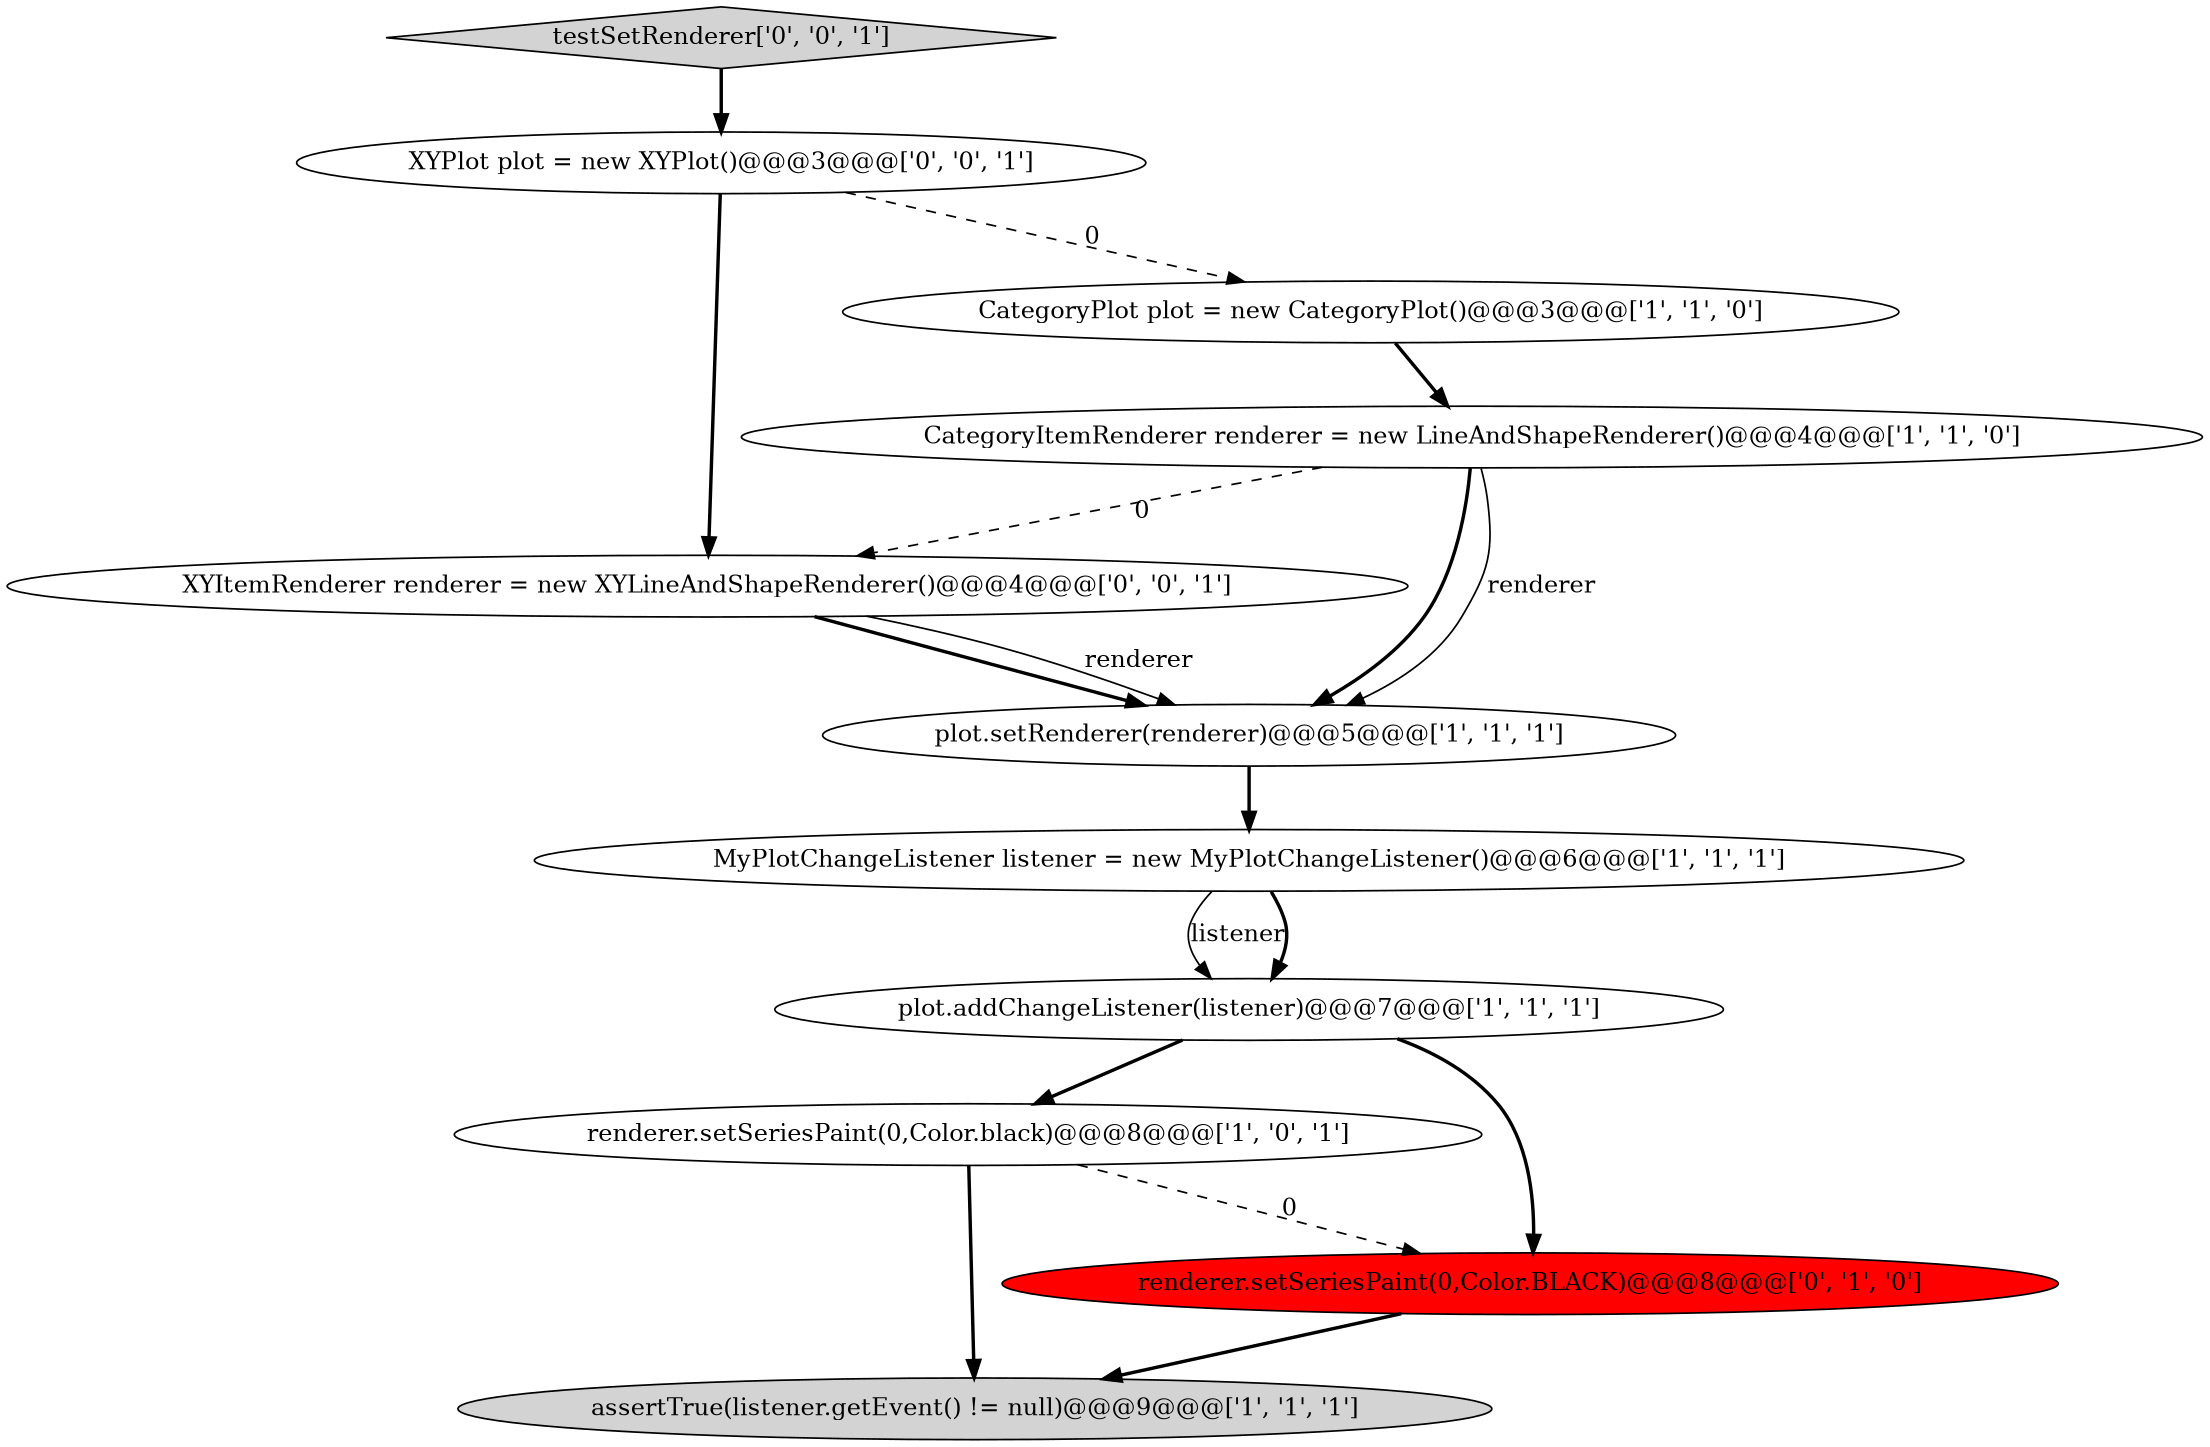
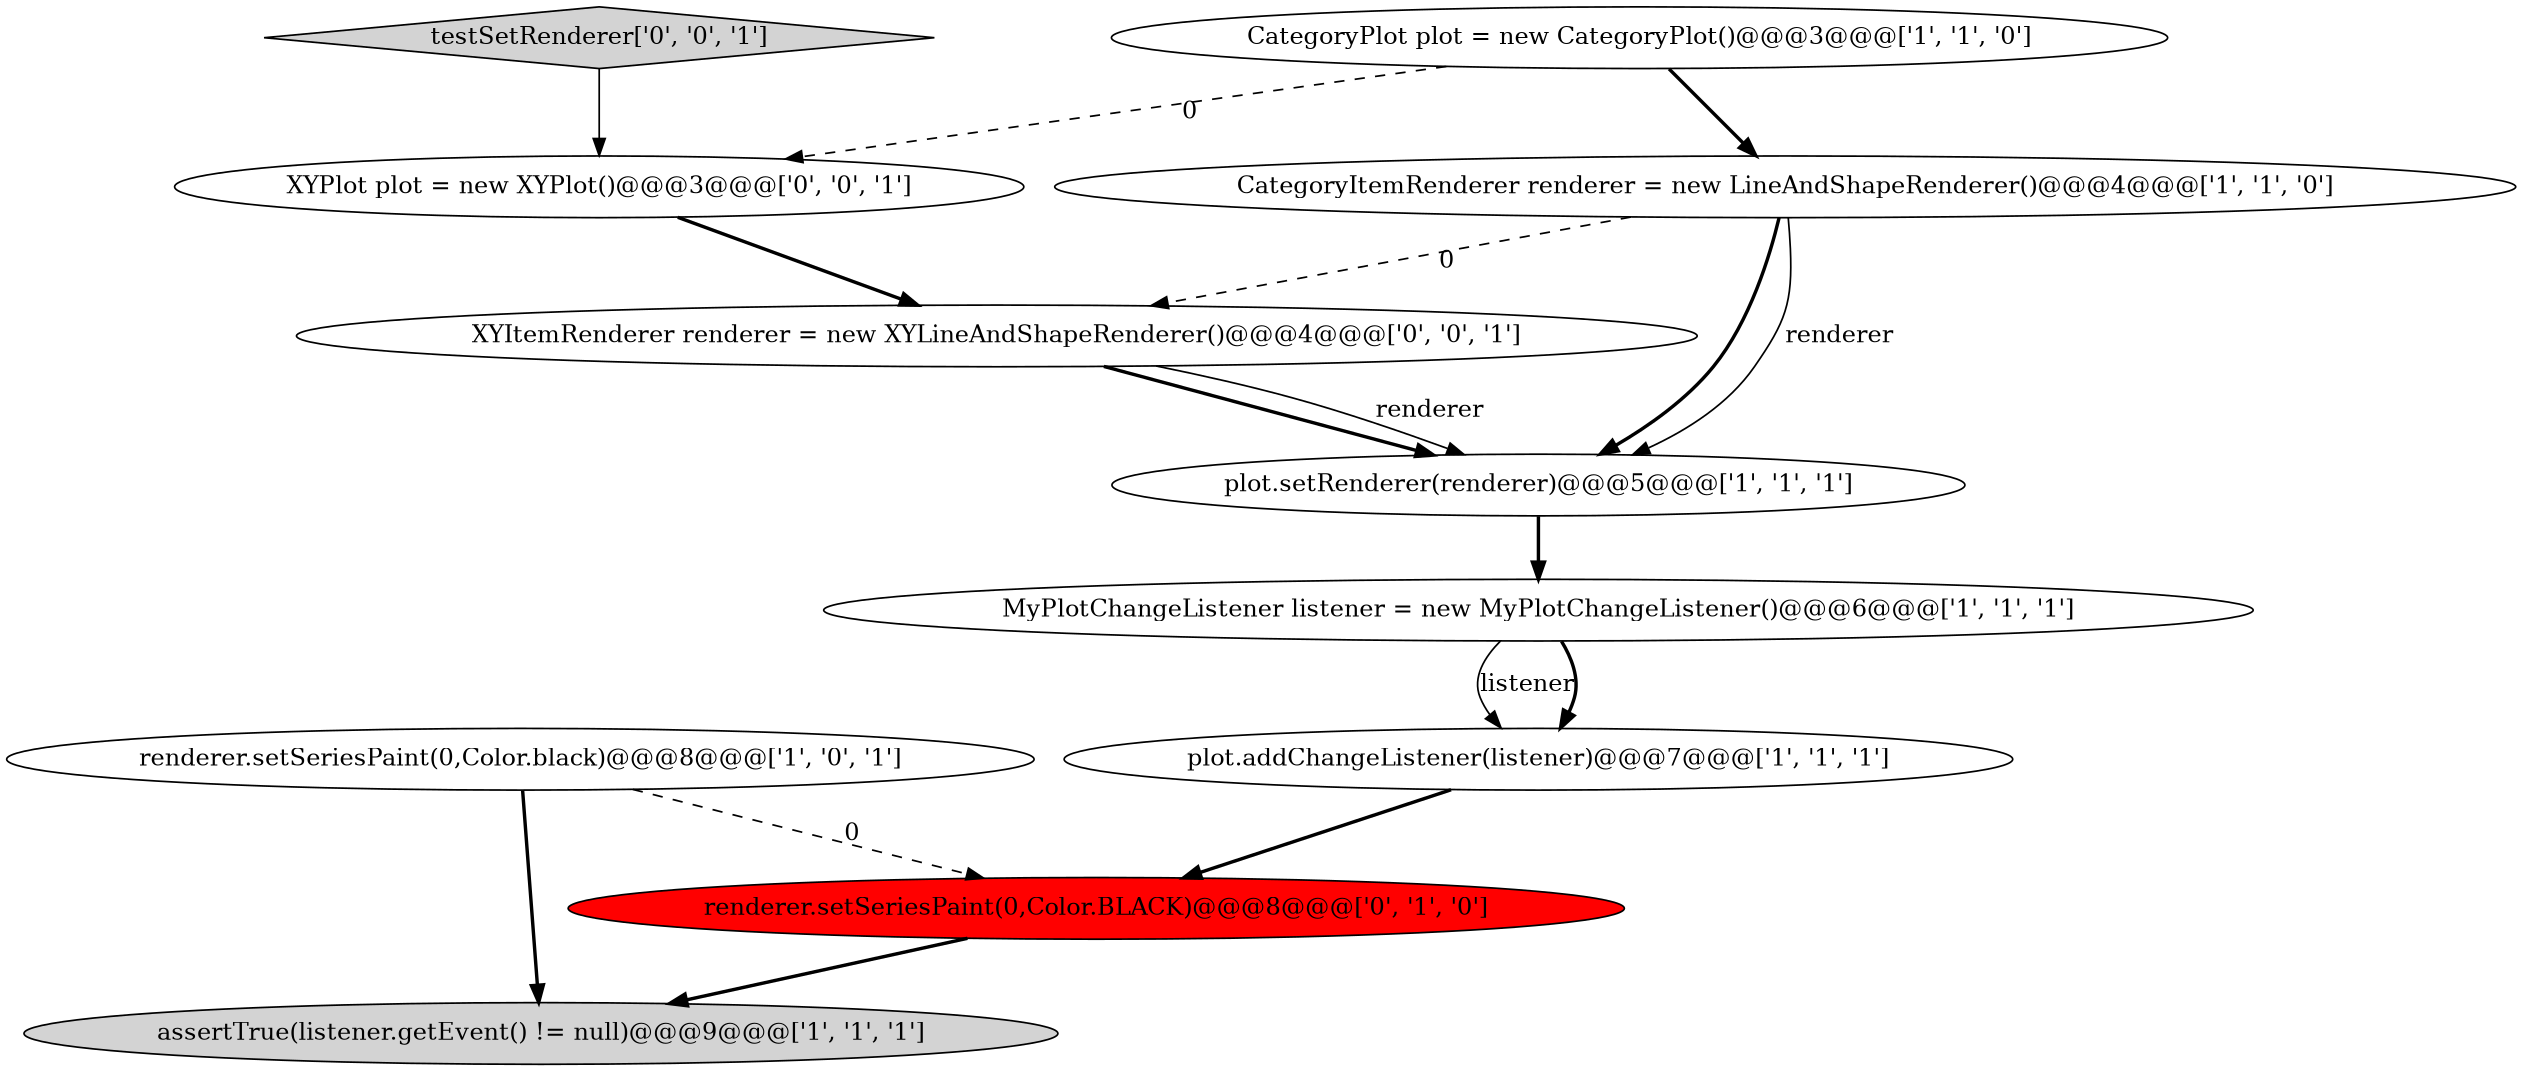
(721, 92) -> (599, 104)
(1036, 235) -> (1124, 112)
(1117, 1068) -> none
